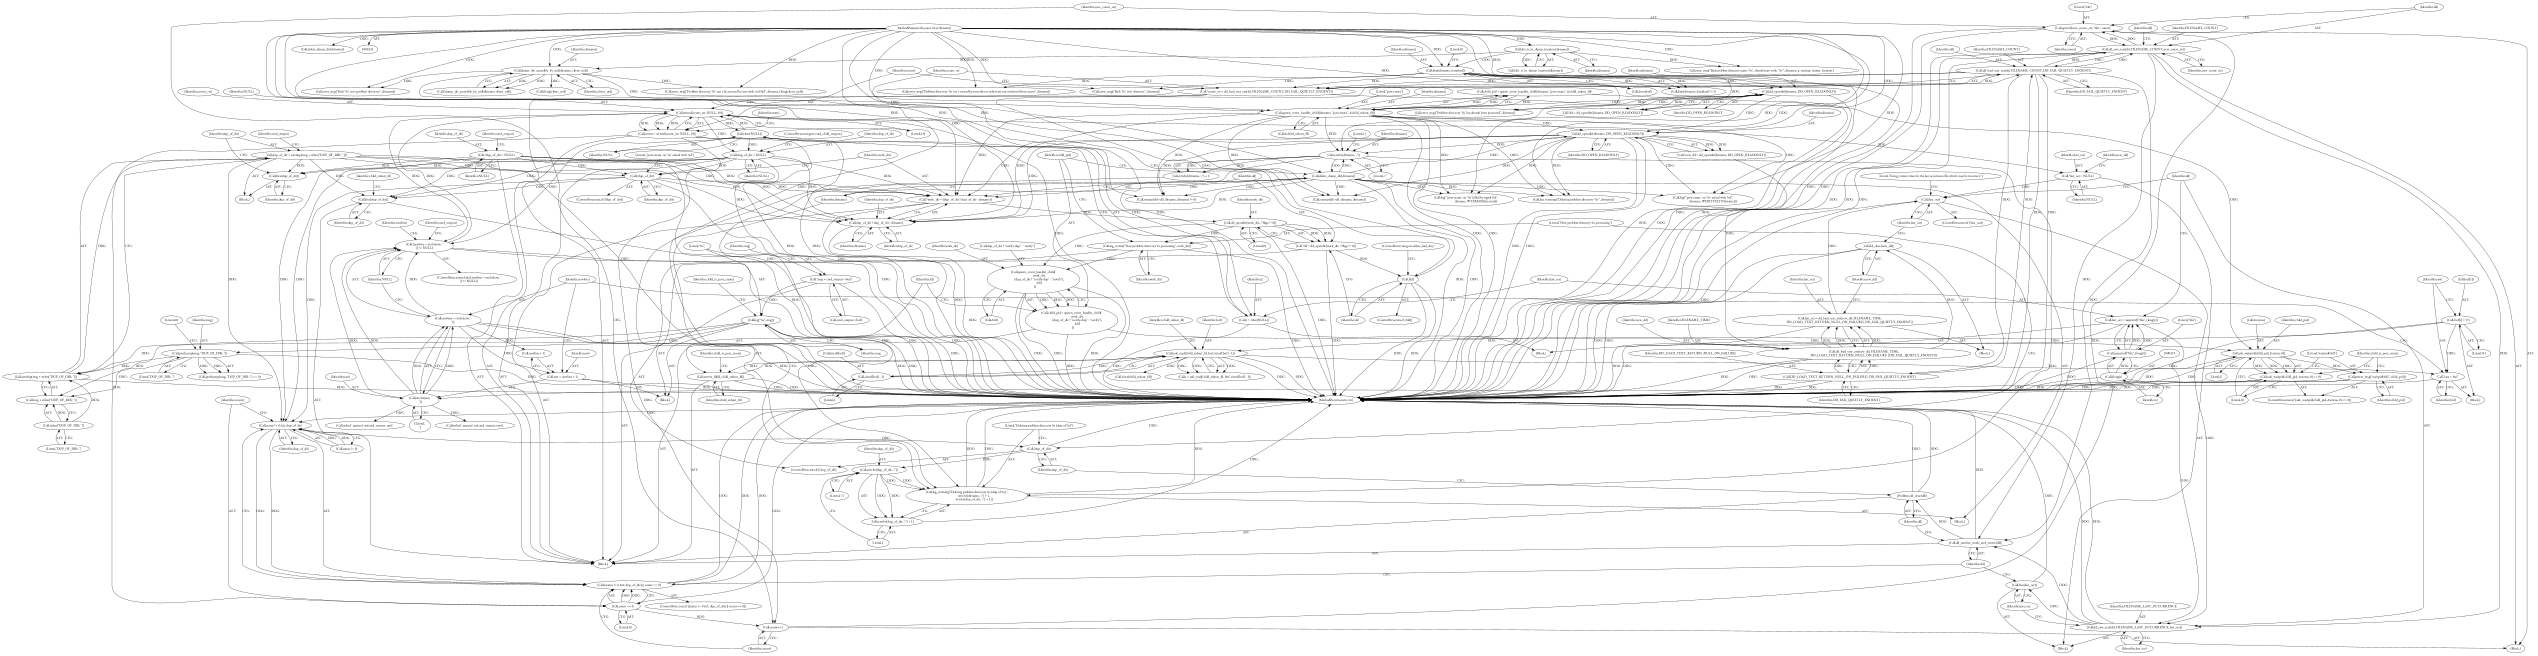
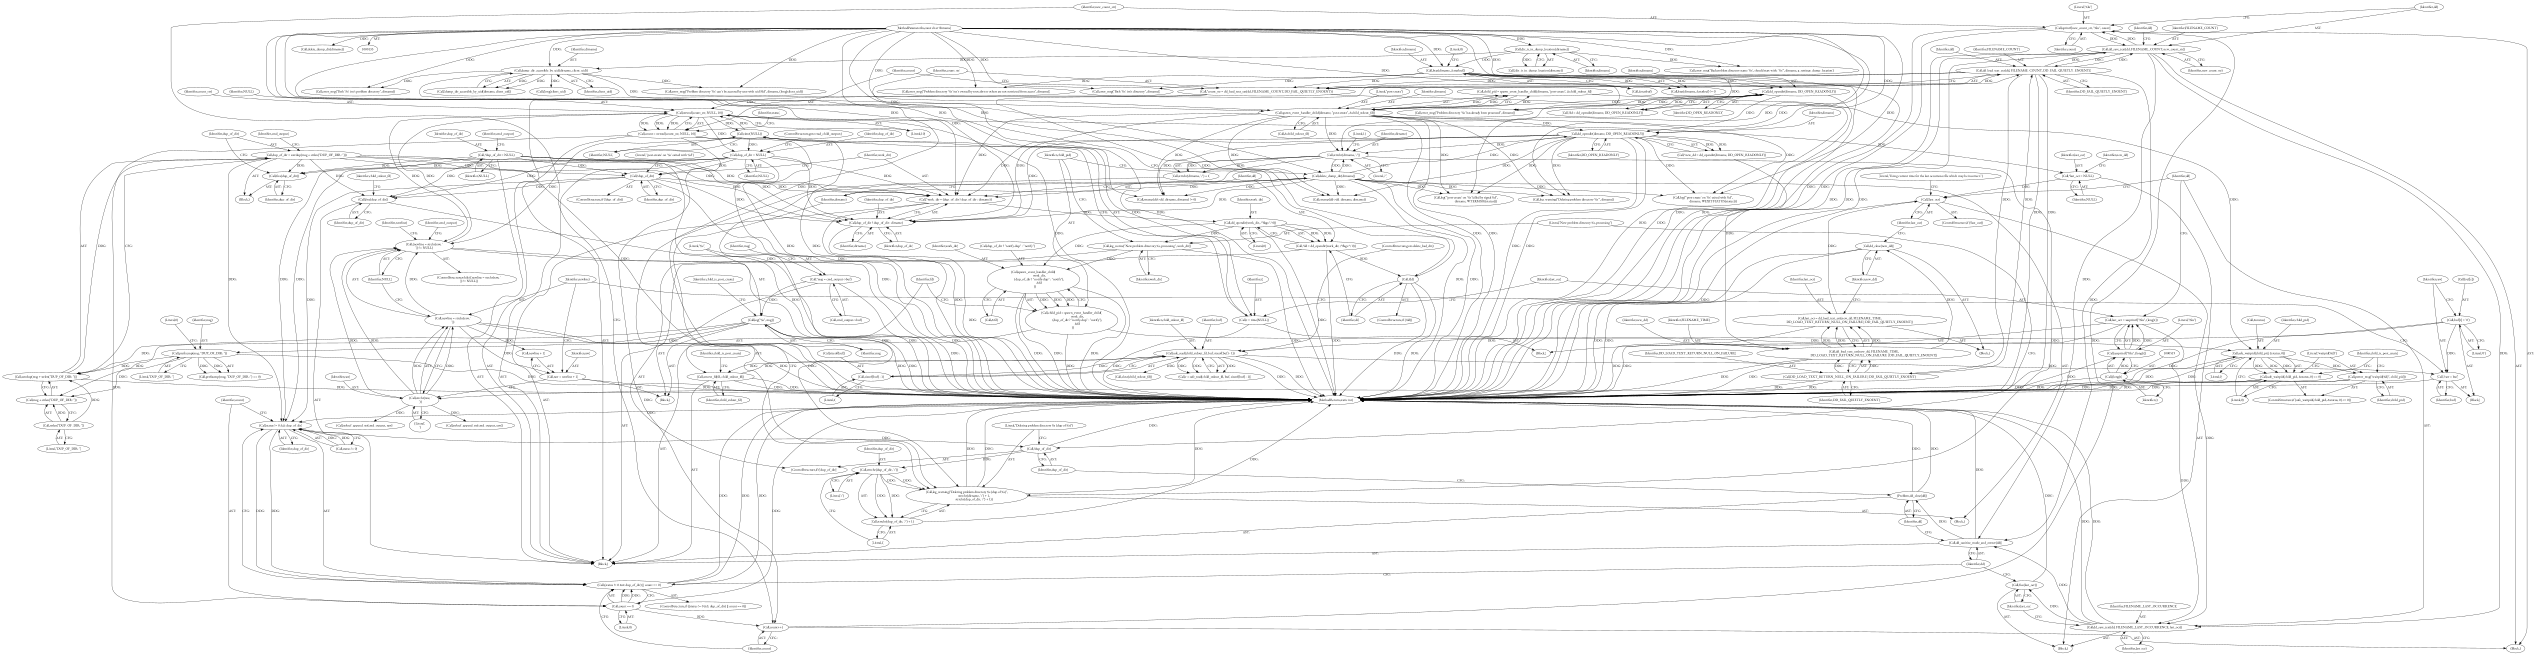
(1408, 261) -> (1317, 307)
